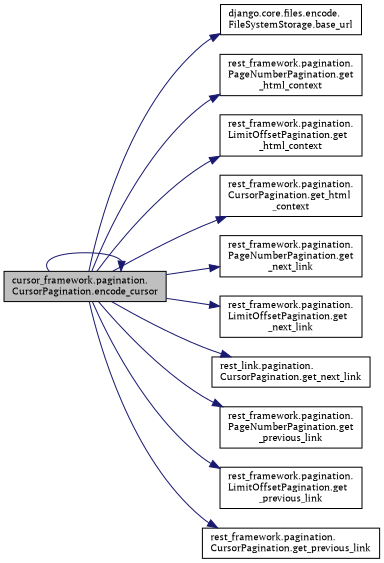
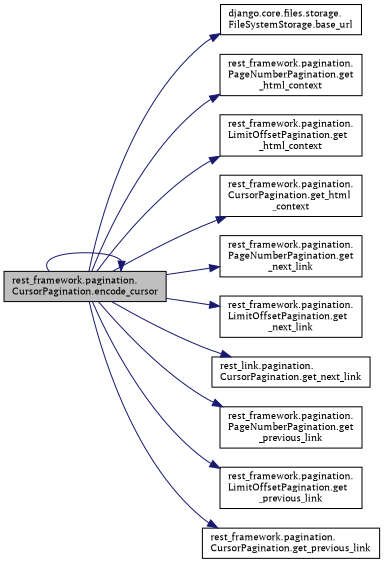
(291, 20) -> (291, 20)
(85, 286) -> (85, 286)
